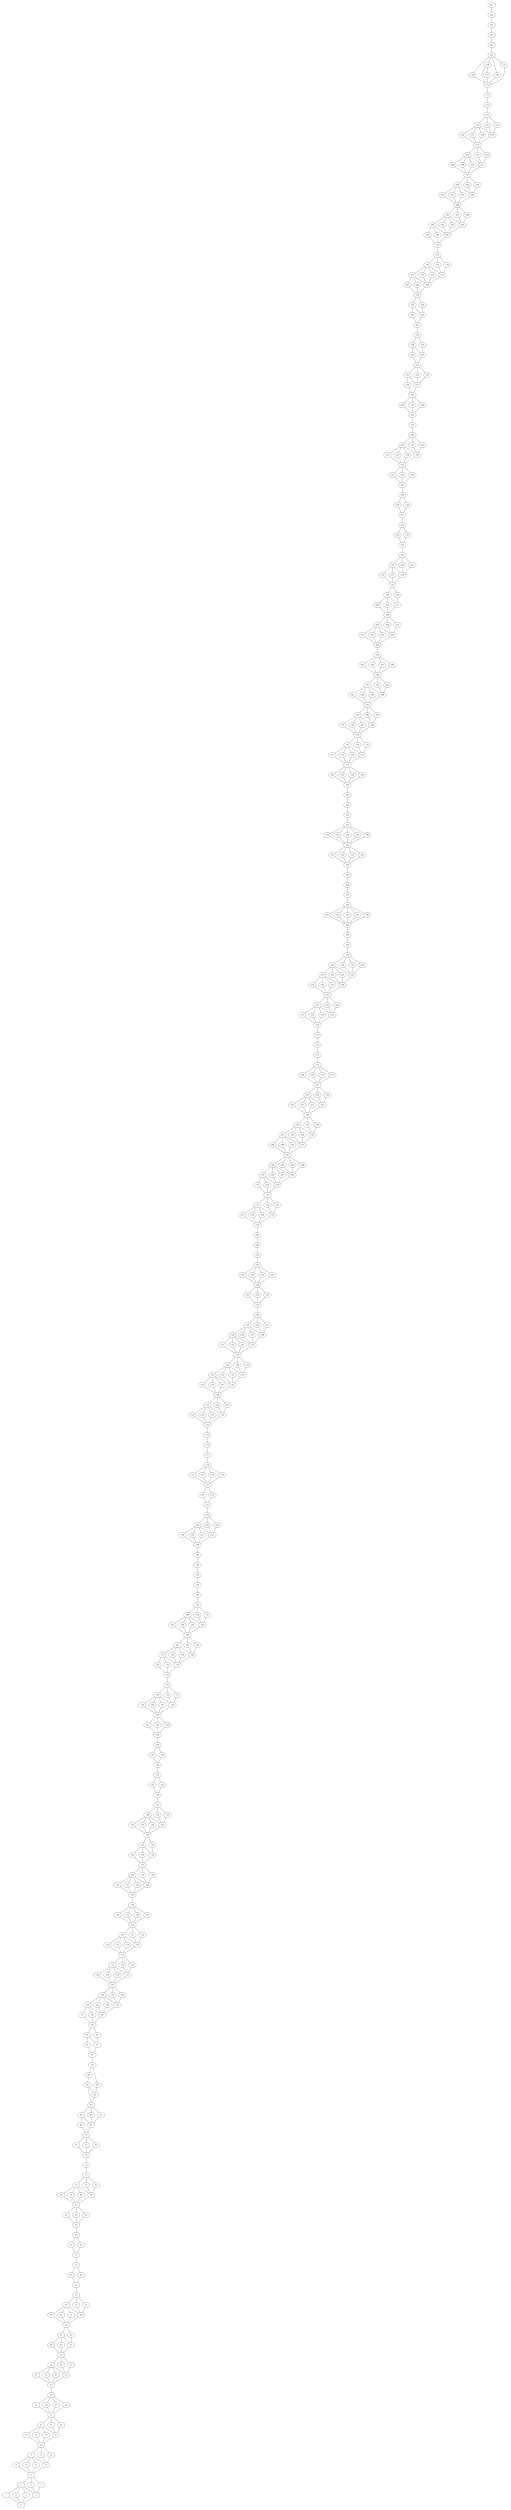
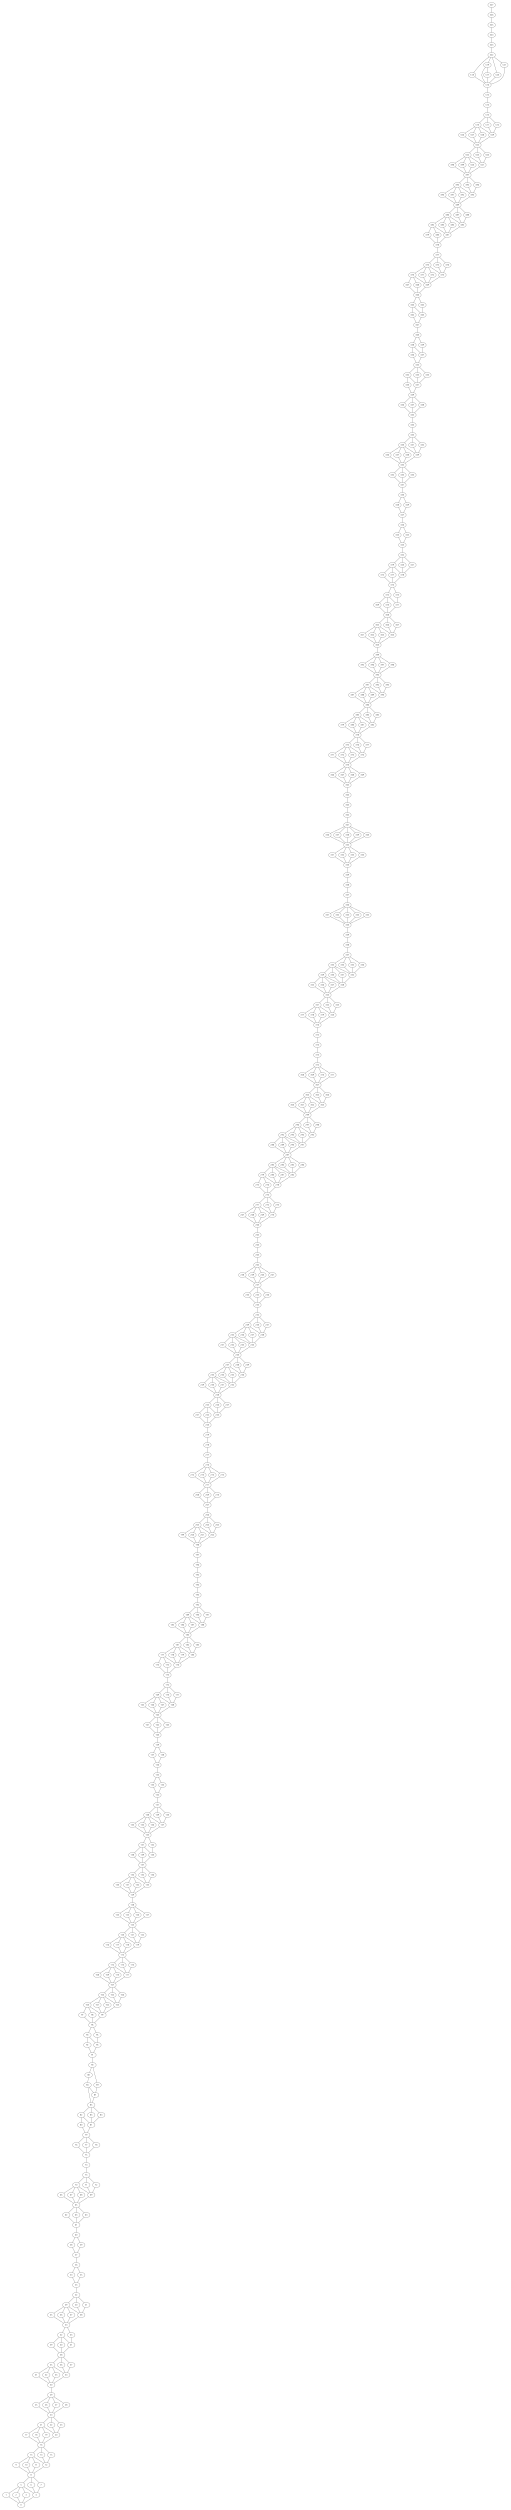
(212, 1415) -> none
none -> (197, 1495)
